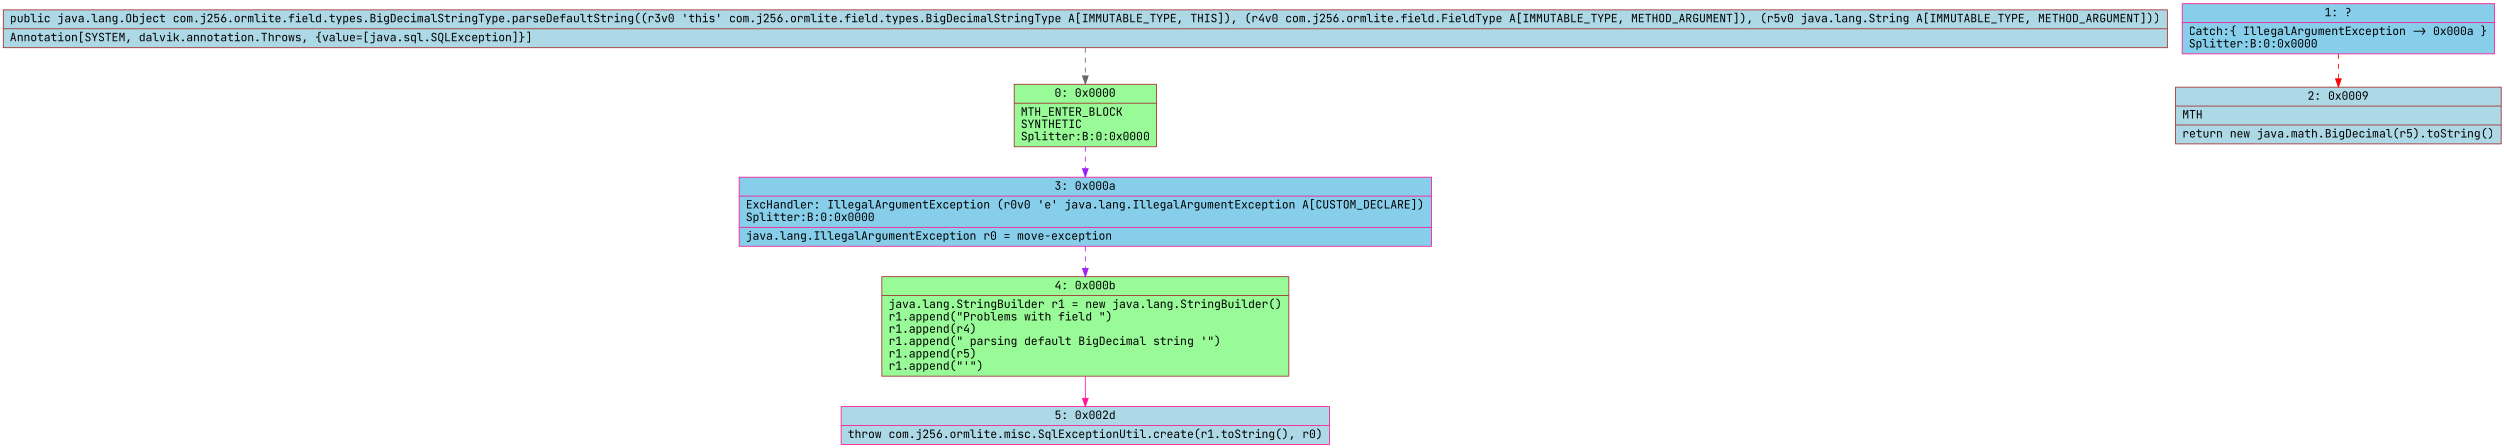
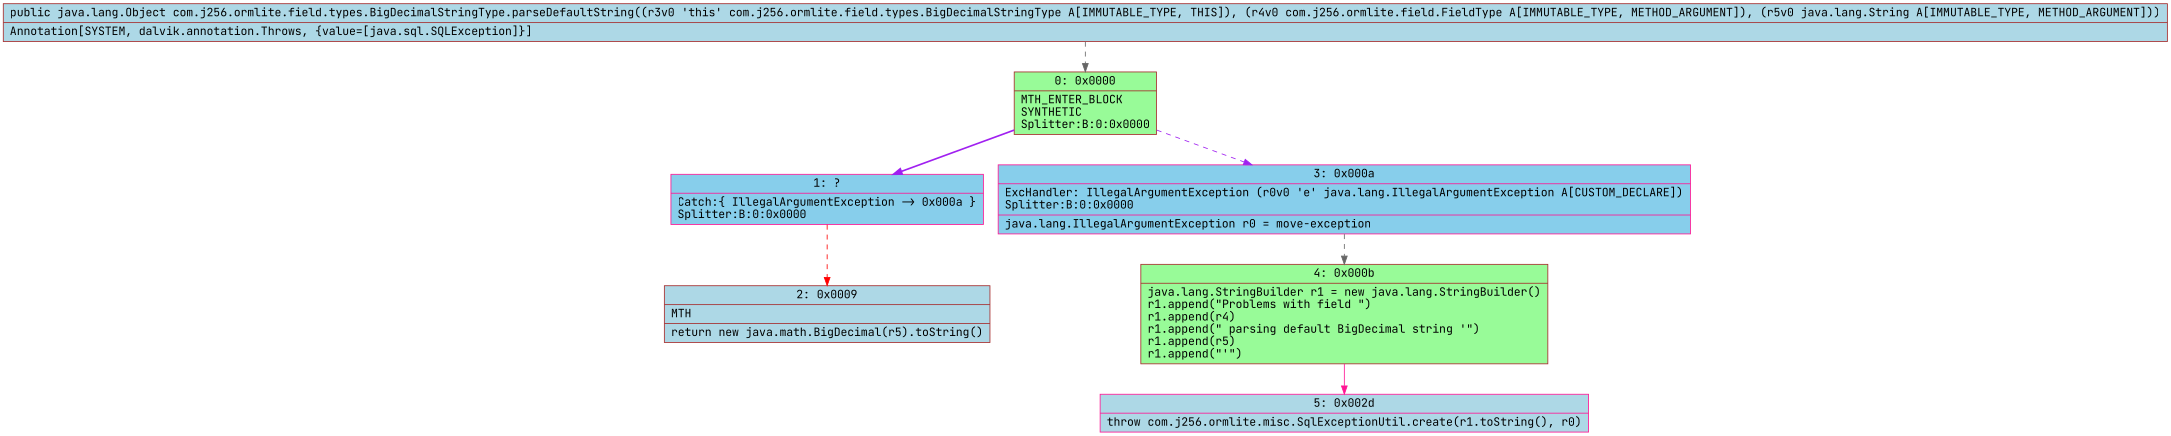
none -> (958, 151)
(1085, 257) -> (1344, 245)
